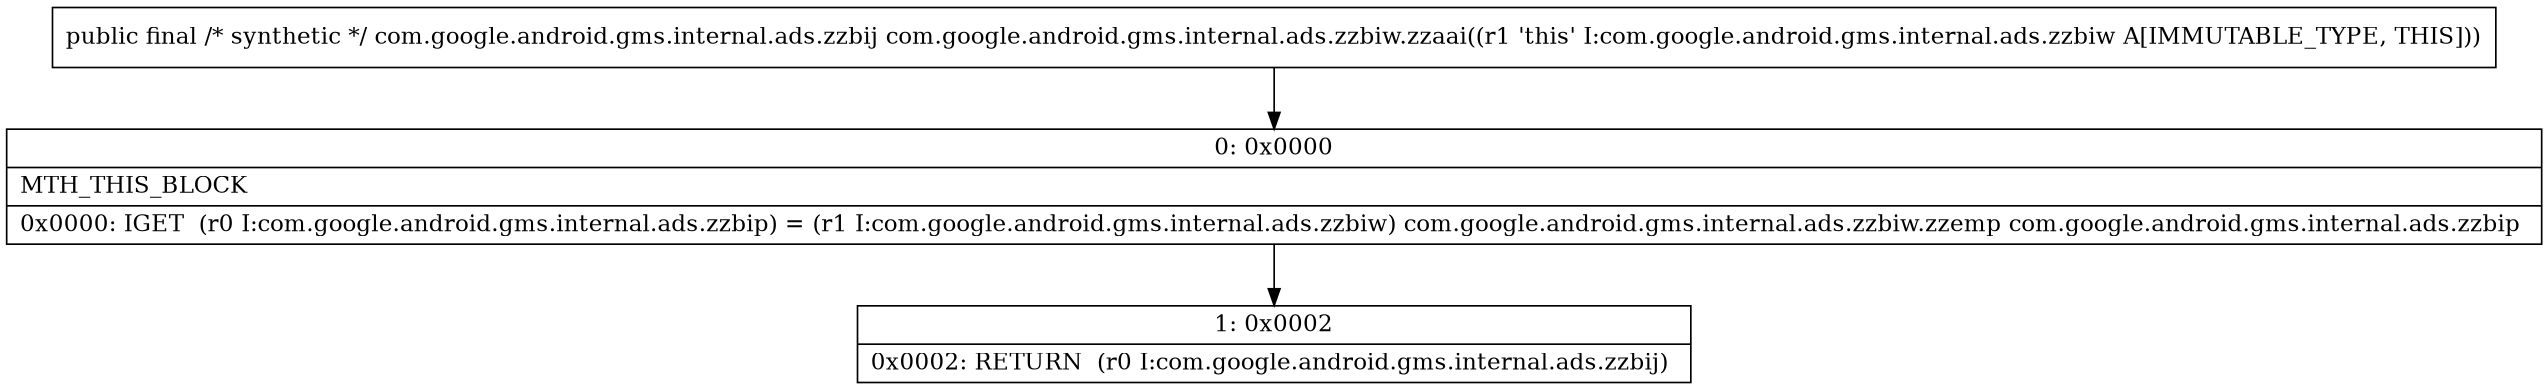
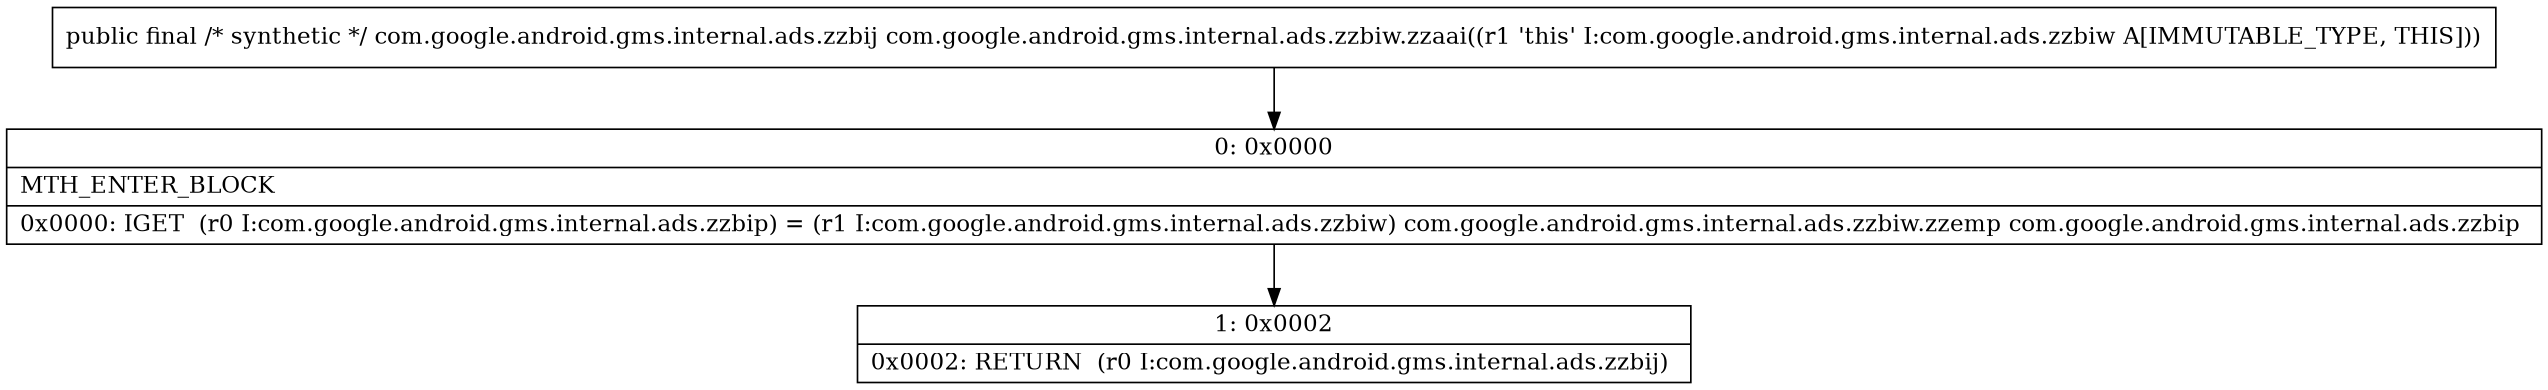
(134, 186) -> (148, 186)
